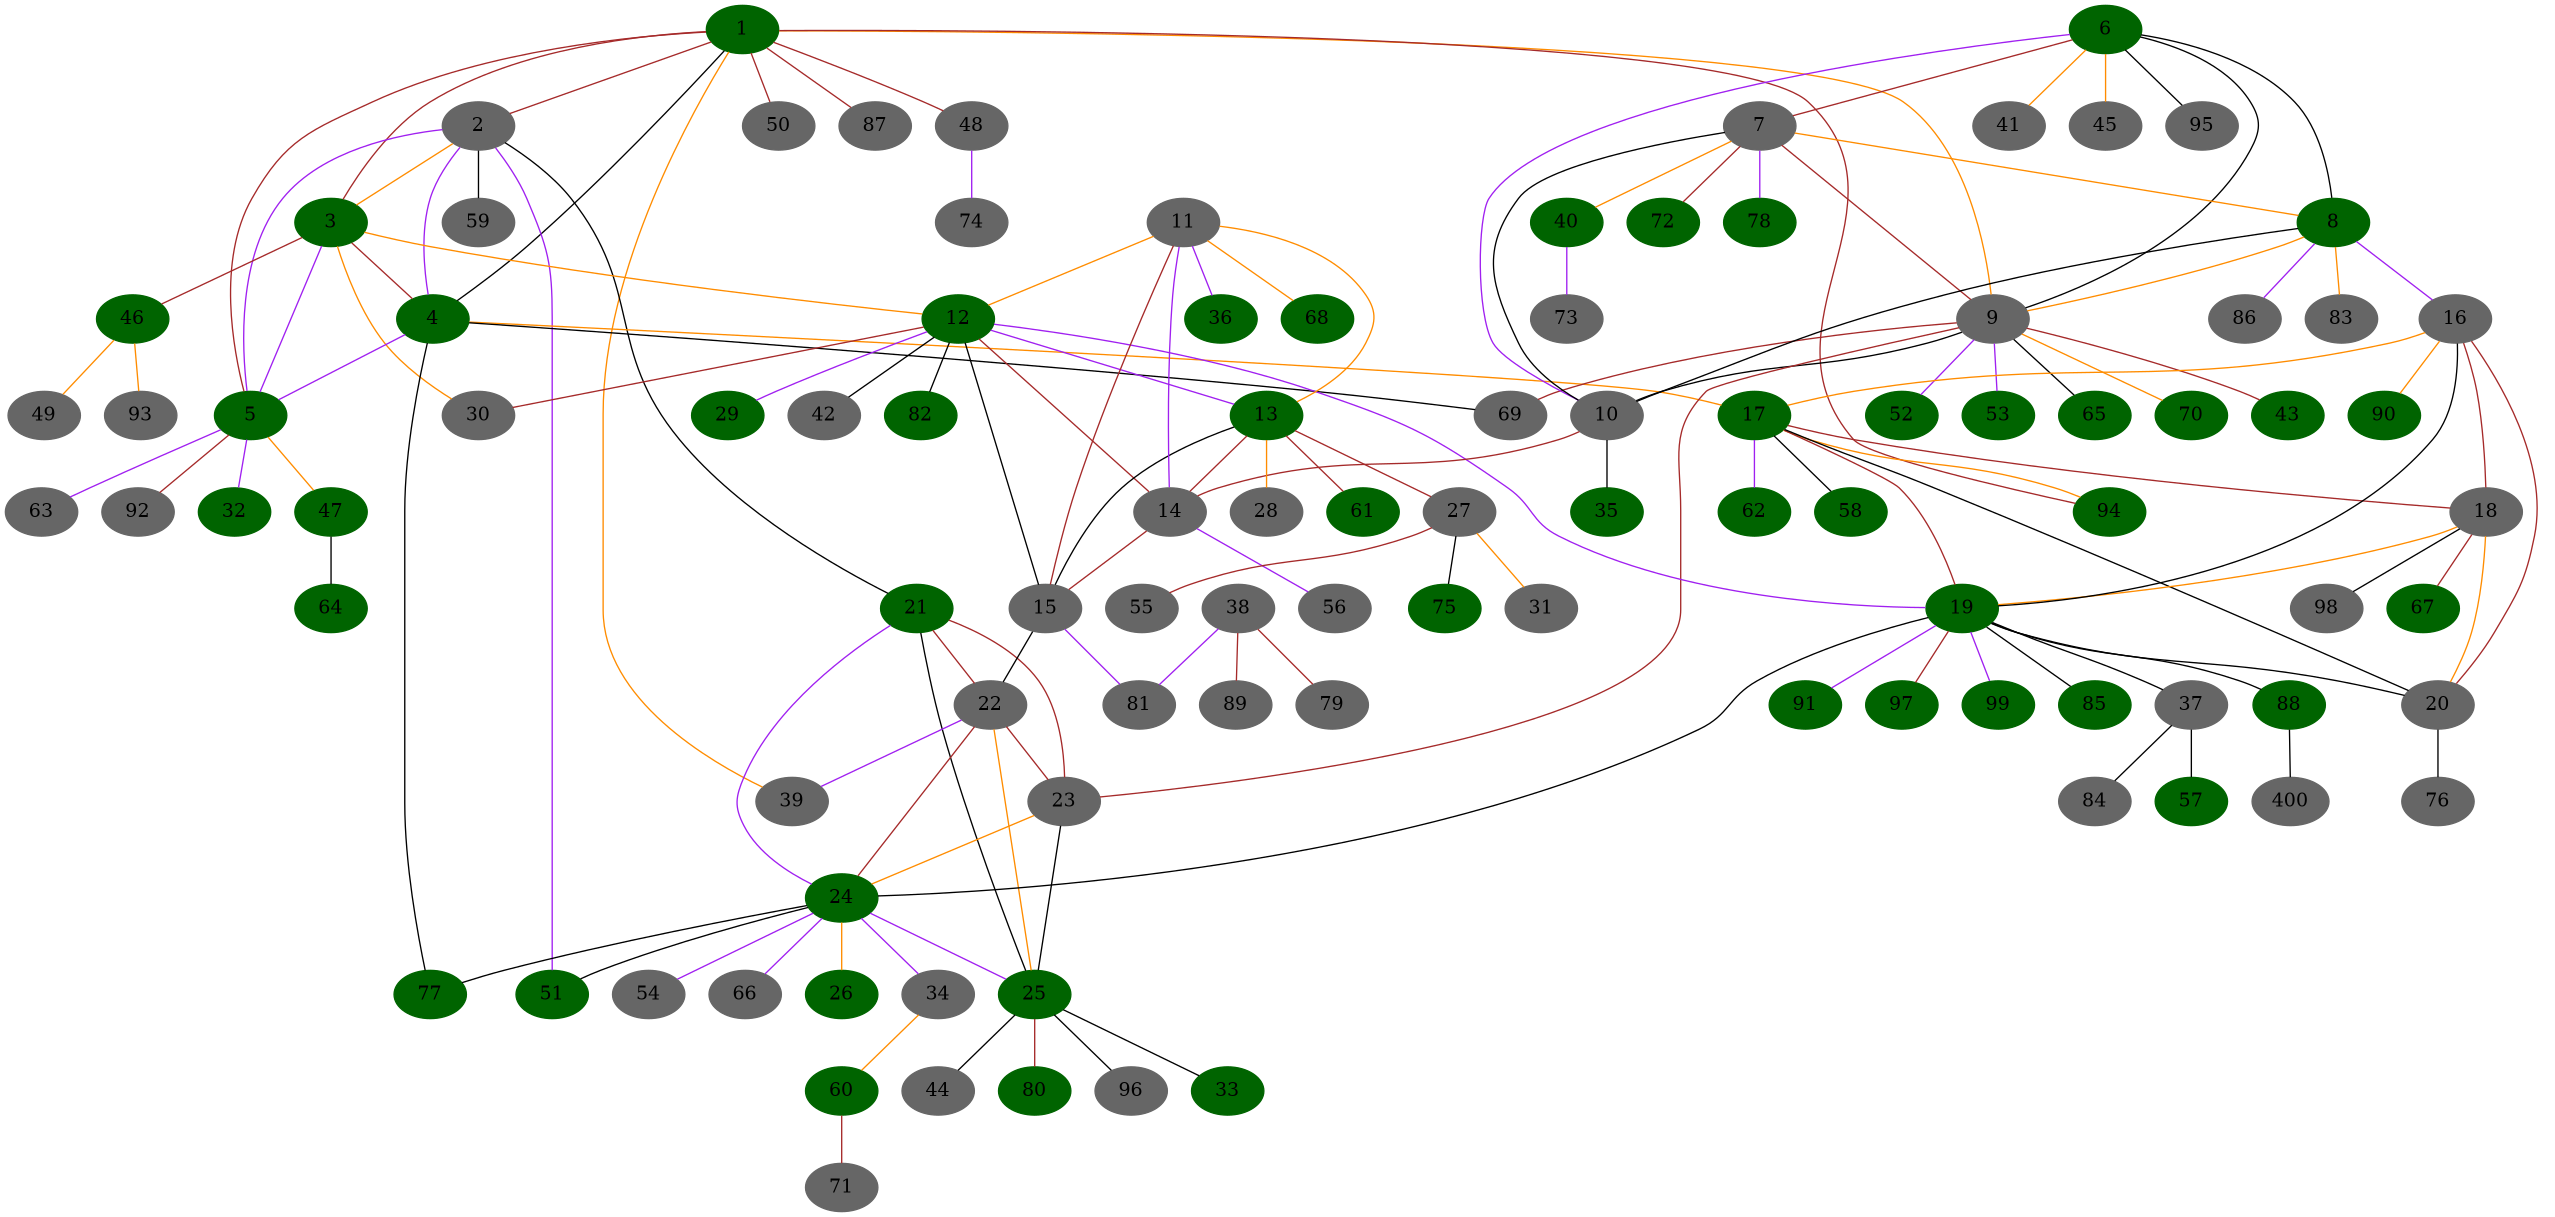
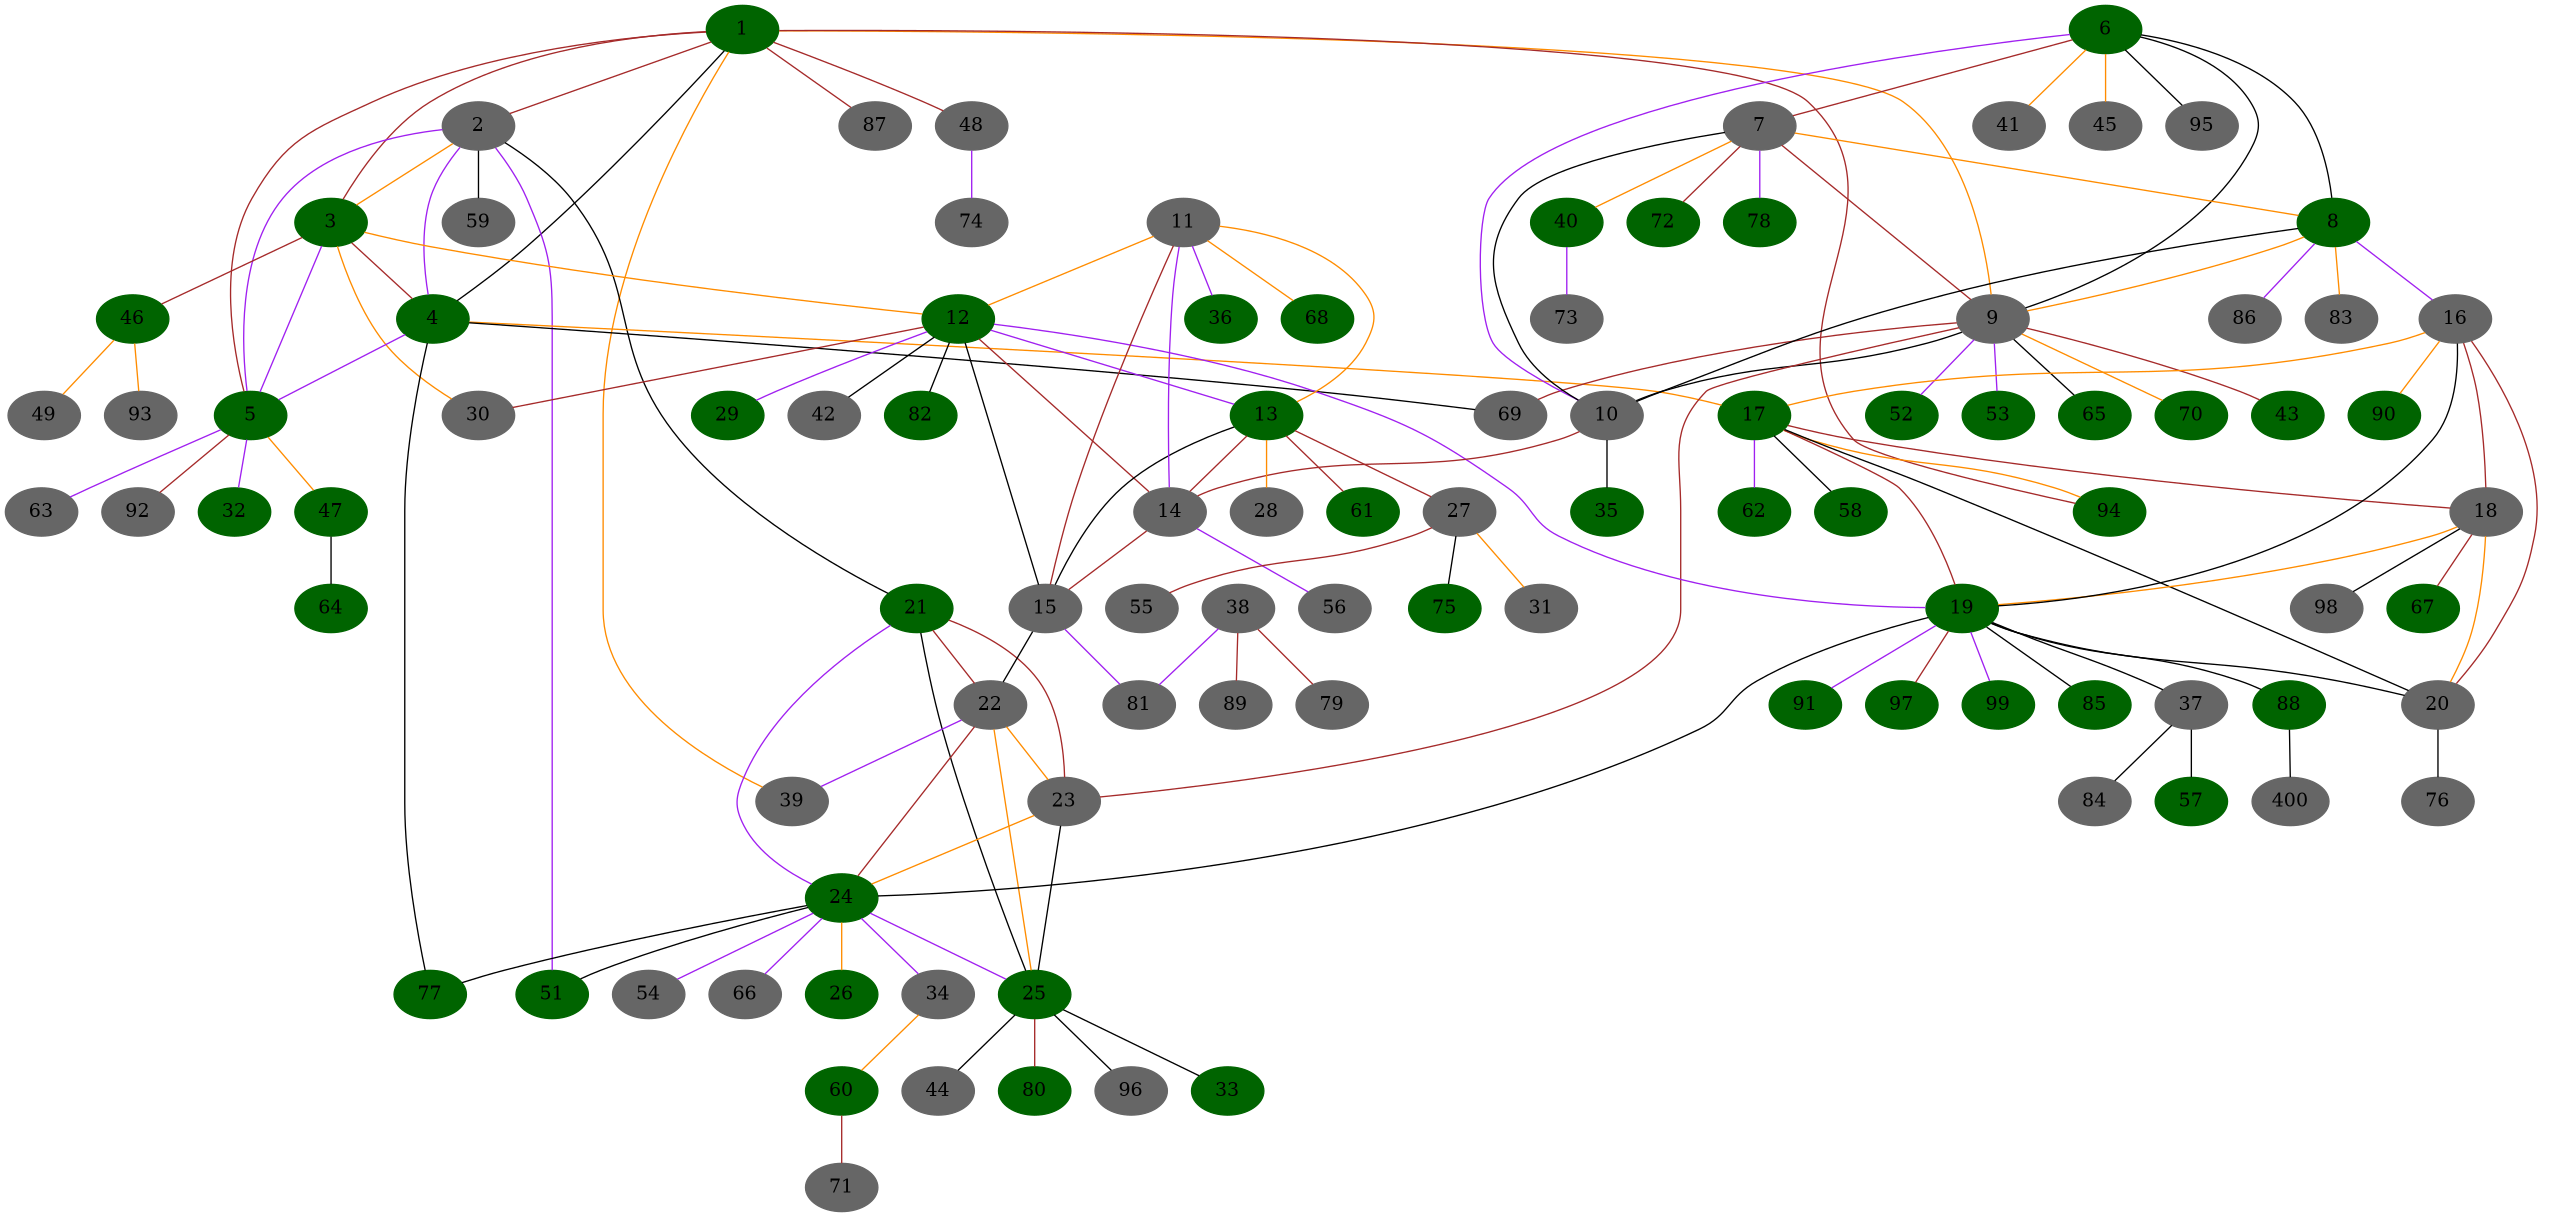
(779, 126) -> none
(1027, 753) -> (1027, 753)
